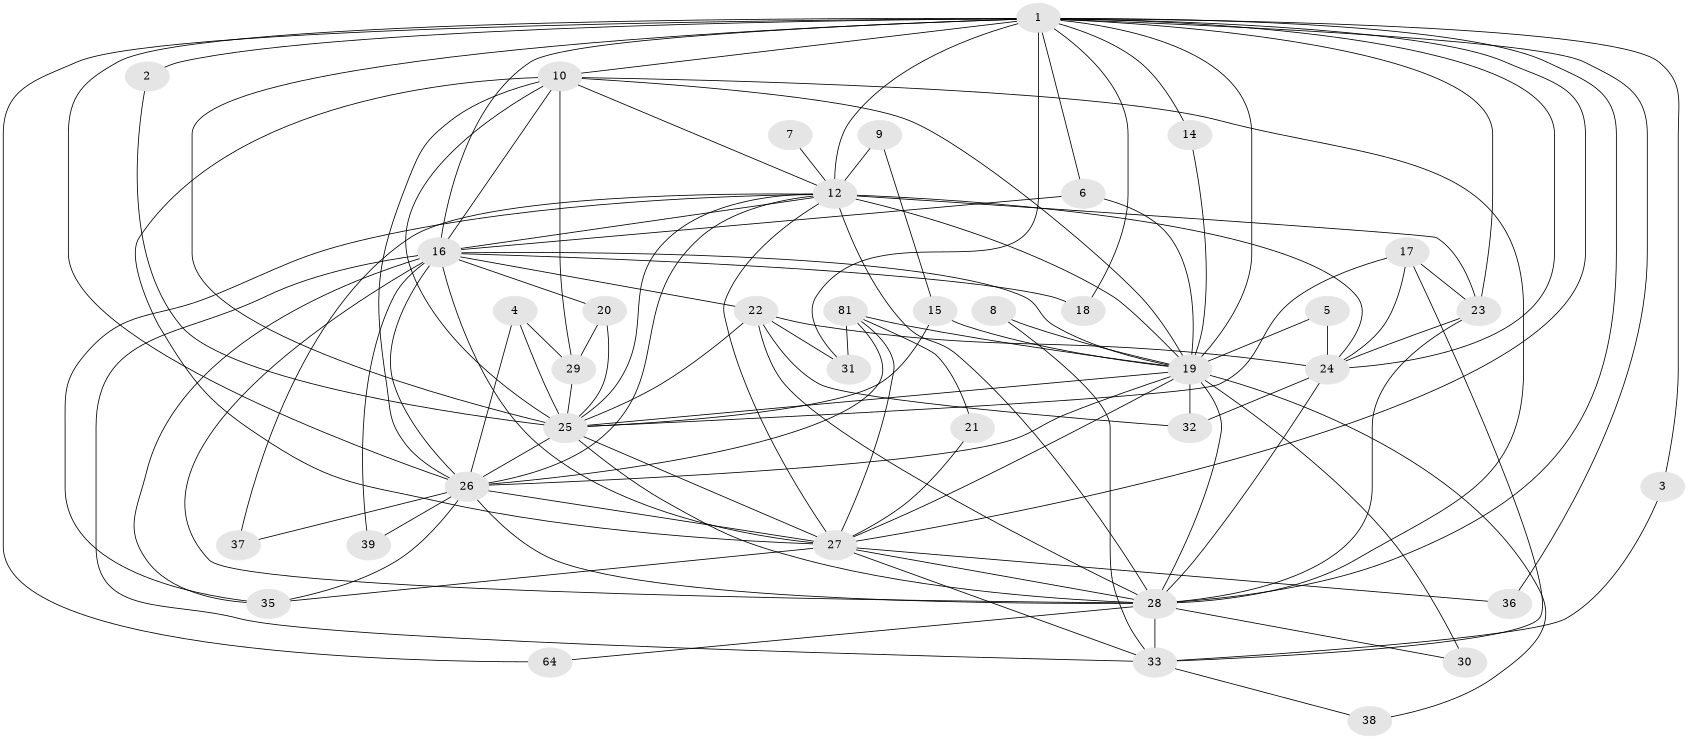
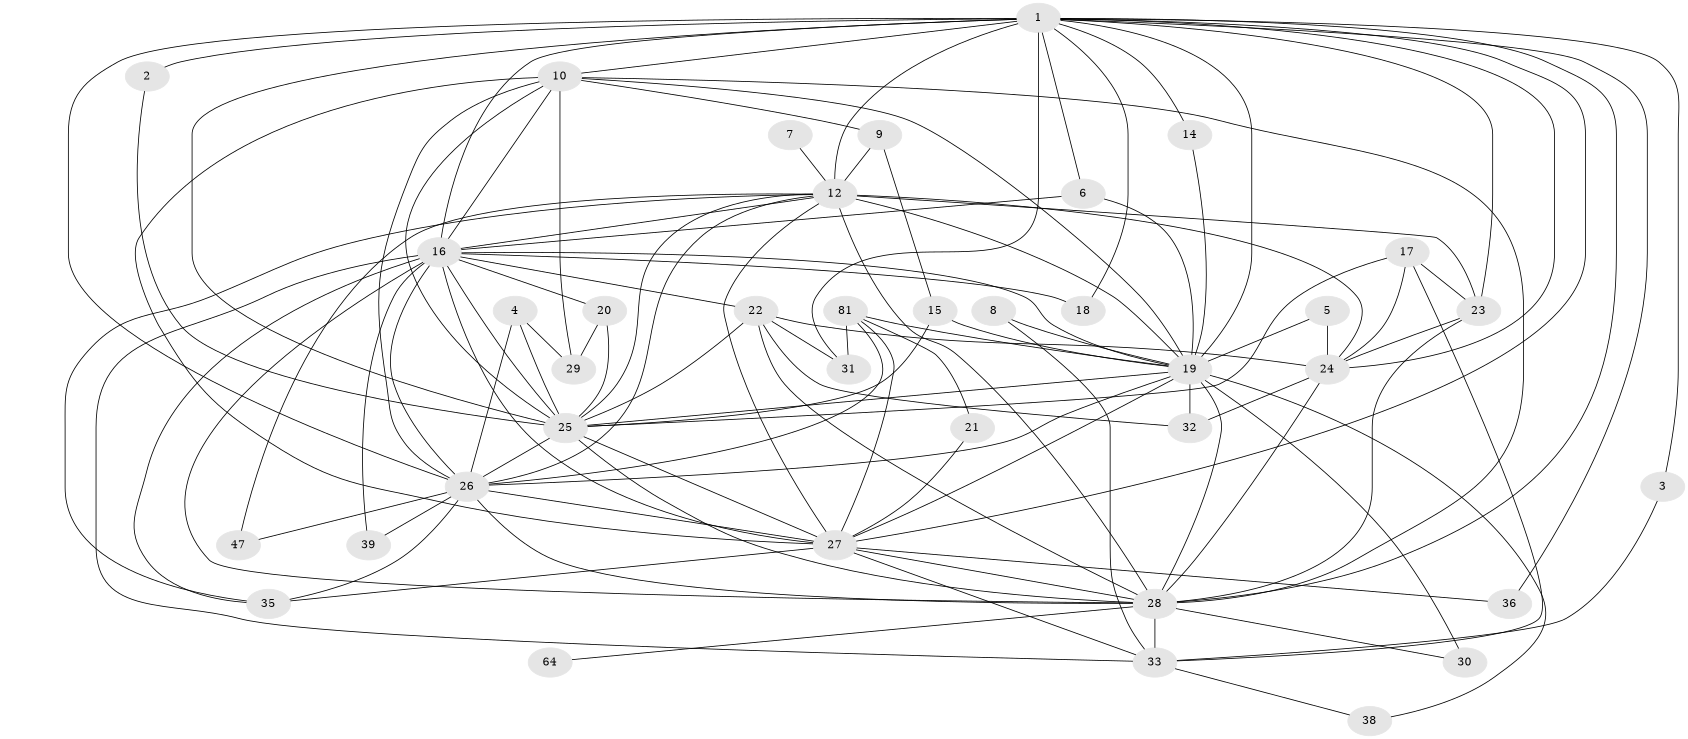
(16, 96) -> none
(697, 135) -> (721, 102)
(570, 399) -> (498, 343)
(238, 545) -> (238, 545)
